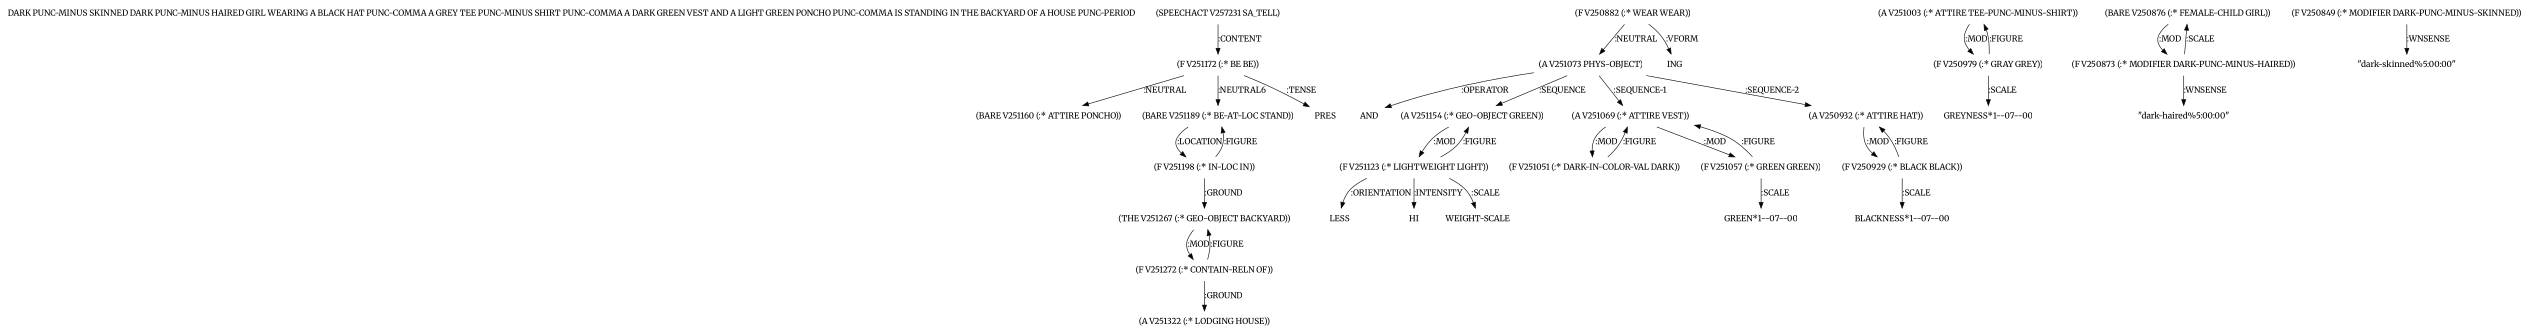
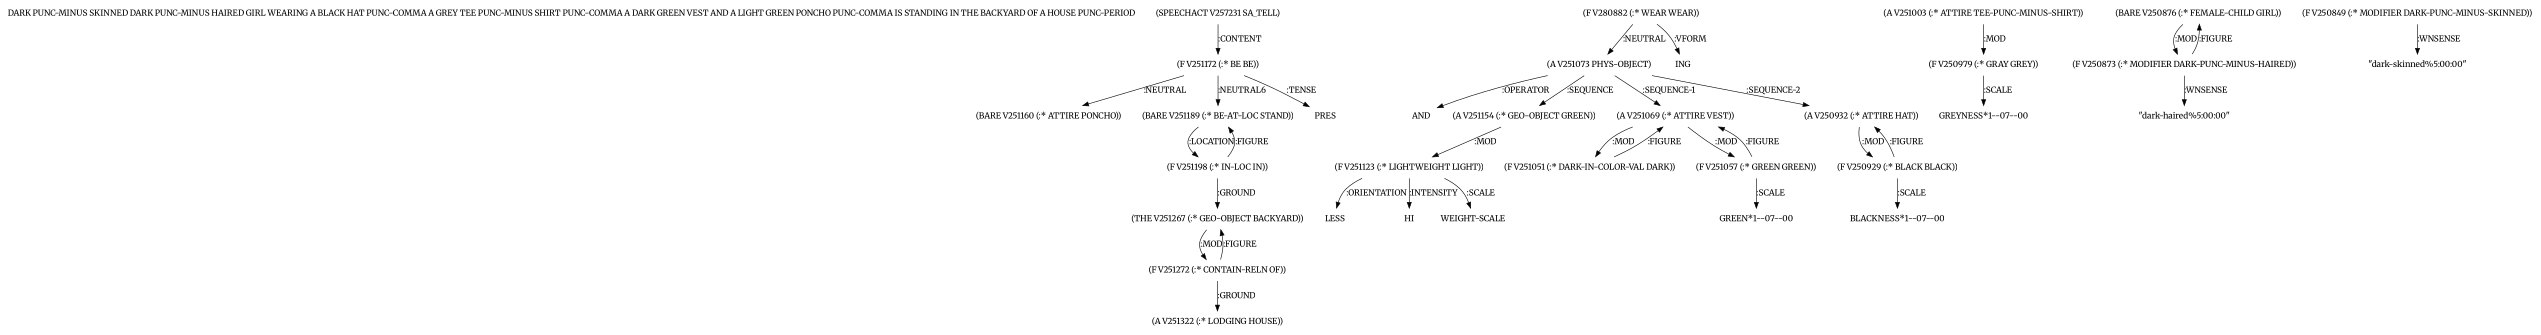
(1633, 14) -> (1641, 14)
(2201, 39) -> (2216, 39)
(1989, 42) -> none
(1455, 147) -> none
